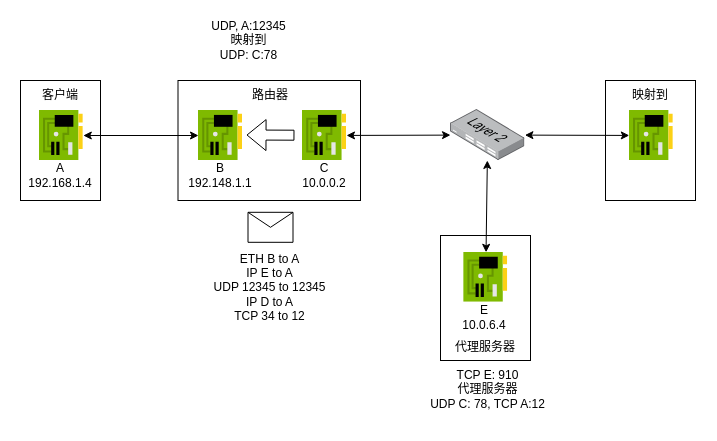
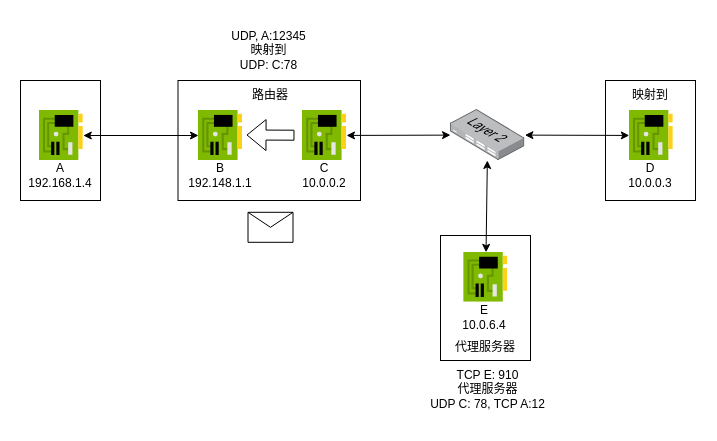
(249, 41) -> (269, 51)
(61, 96) -> none
none -> (651, 176)
(271, 287) -> none
